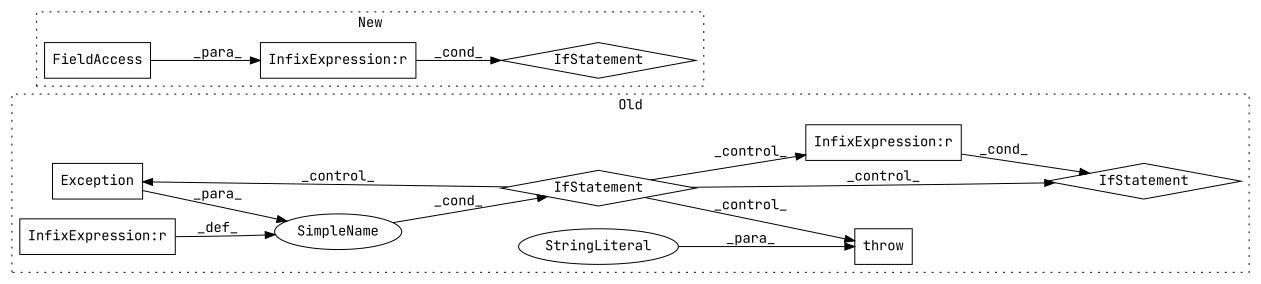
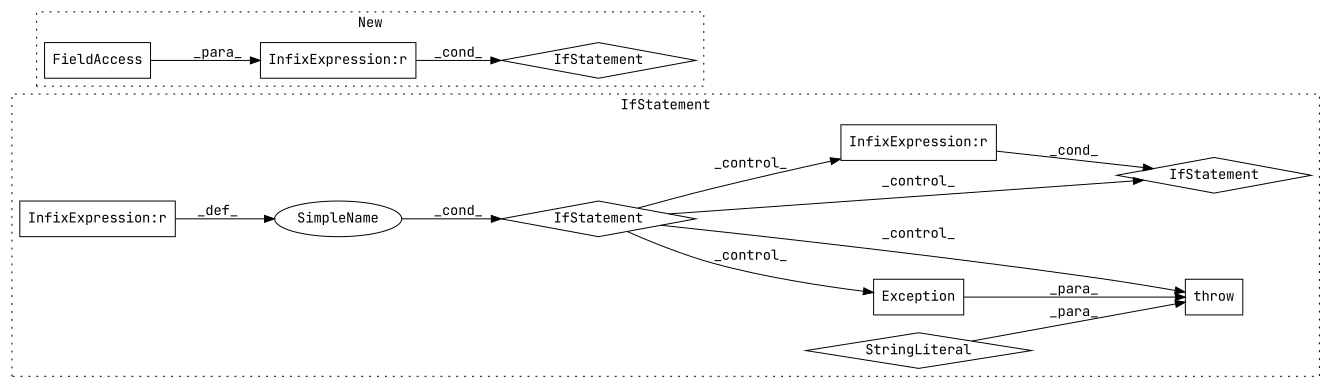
(631, 105) -> (666, 105)
(210, 205) -> (1069, 297)
(598, 247) -> (919, 351)
